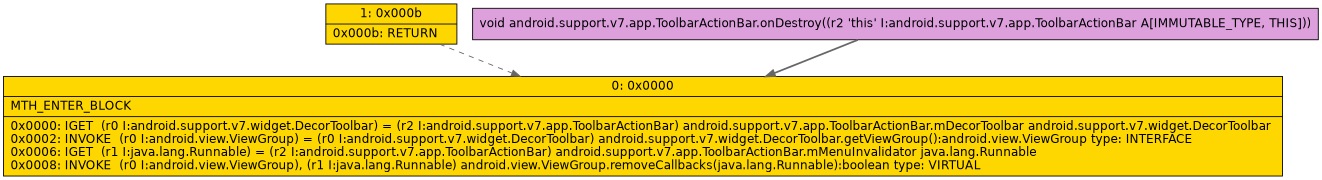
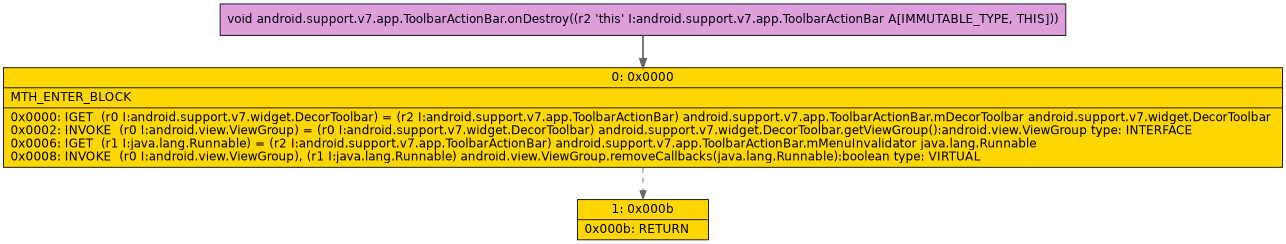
(476, 59) -> (643, 179)
